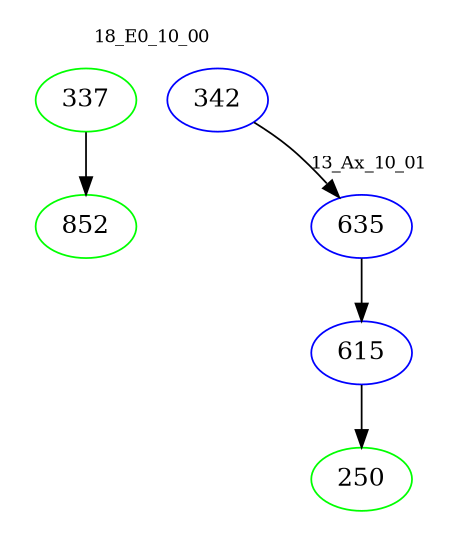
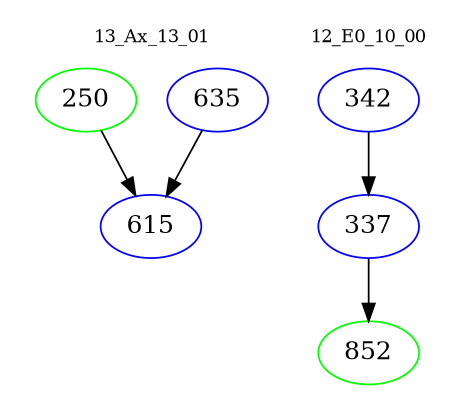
(152, 38) -> (369, 38)
(86, 100) -> (369, 226)
(369, 164) -> (152, 38)
(309, 165) -> (369, 155)
(362, 407) -> (114, 155)
